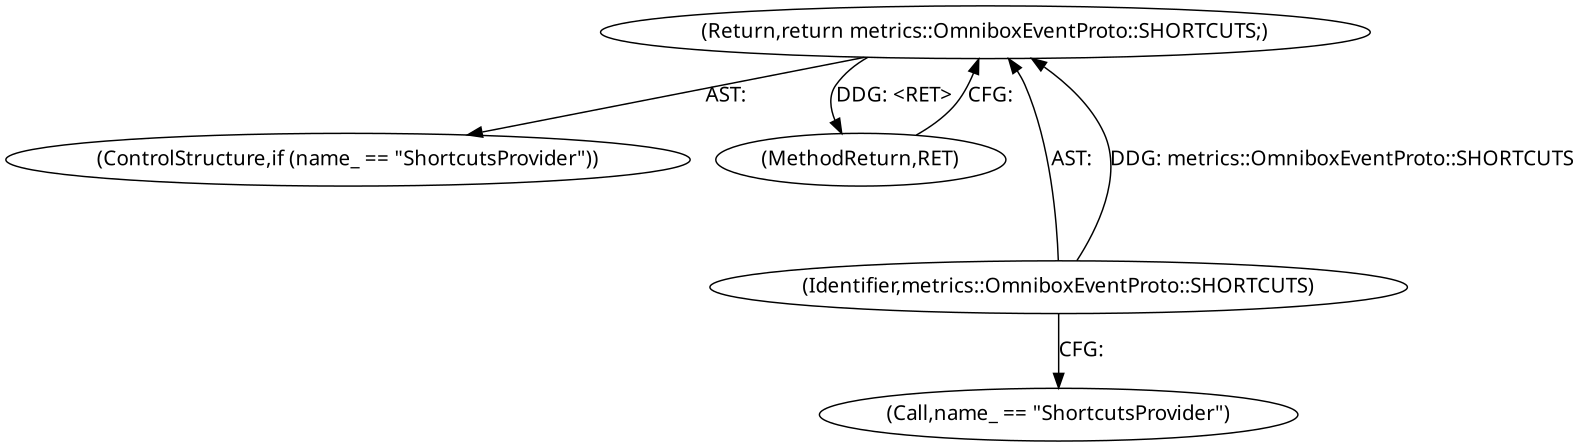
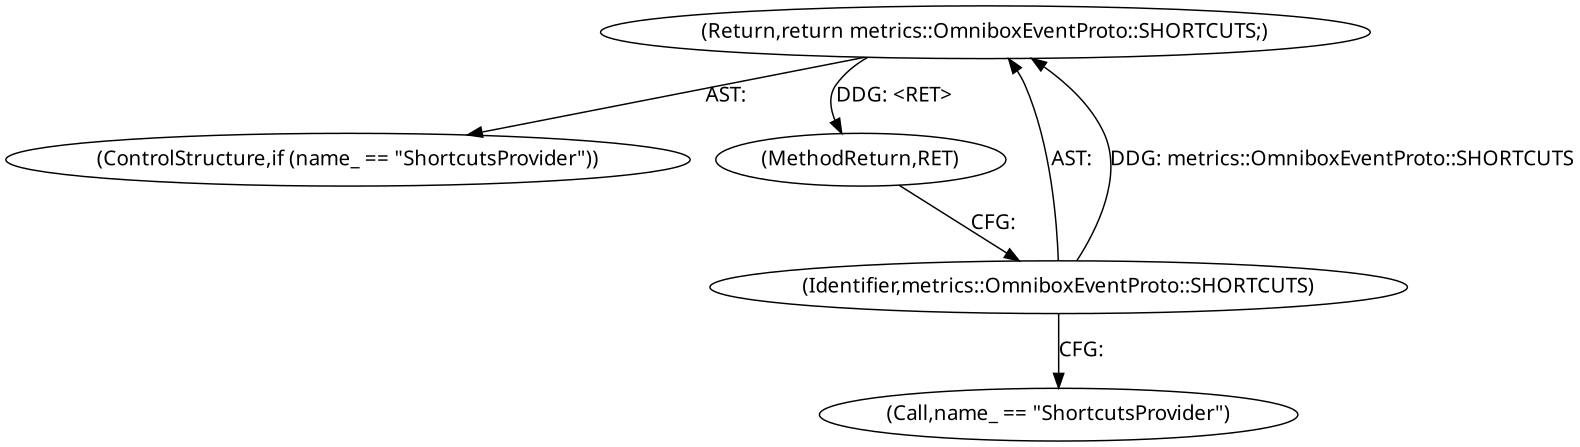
(951, 109) -> (953, 219)
